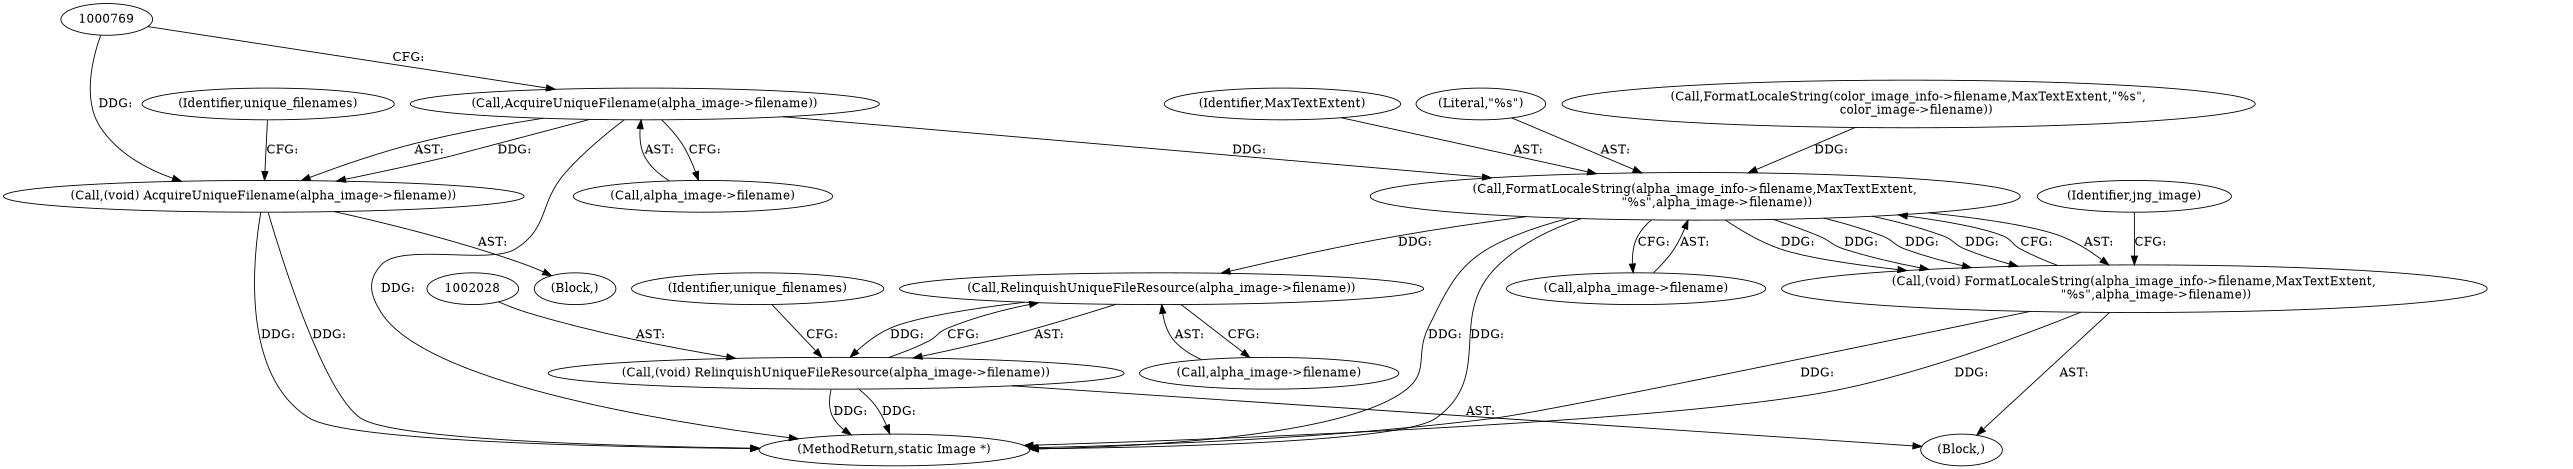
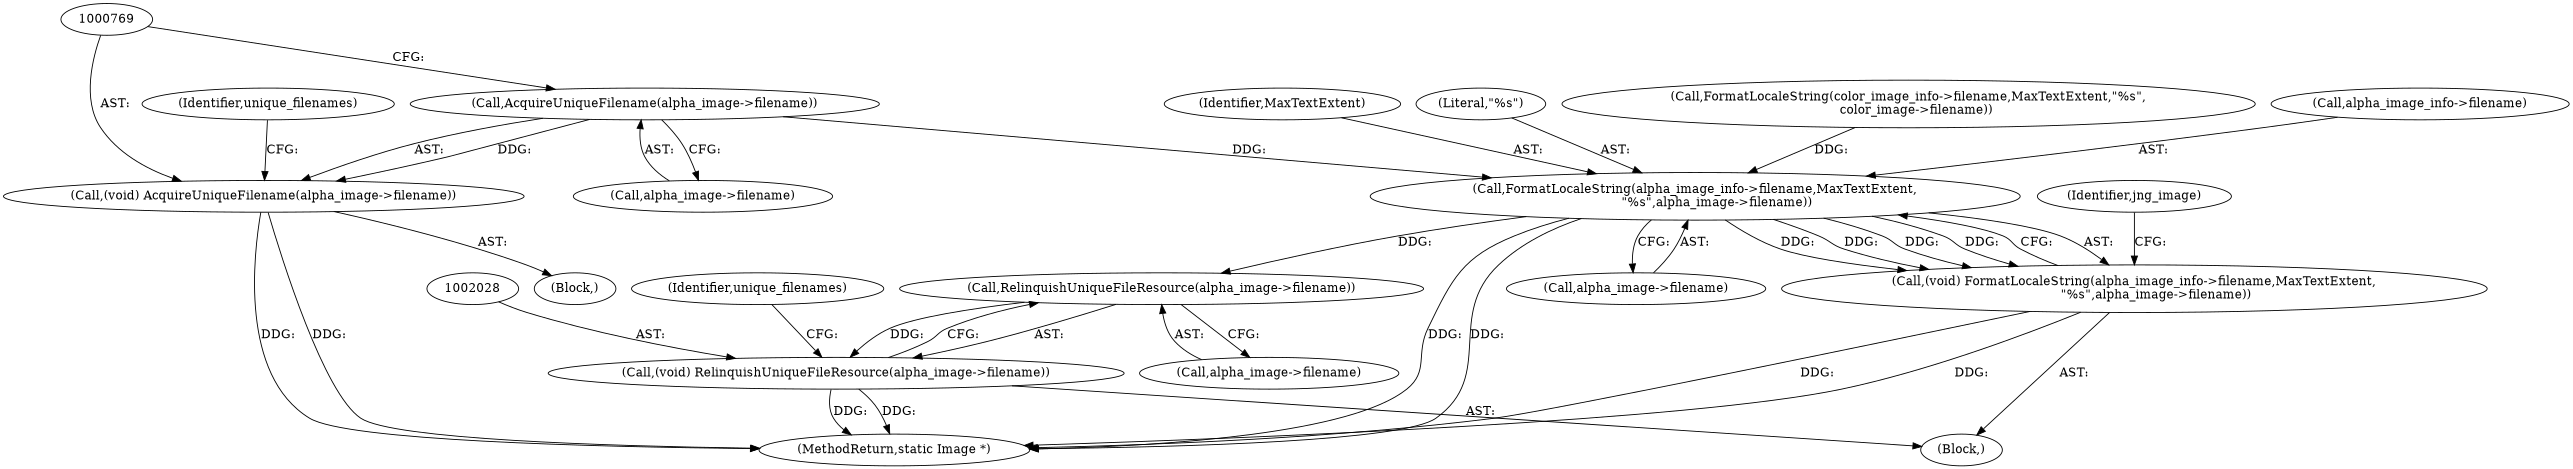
(117, 104) -> (117, 104)
none -> (2420, 104)
(407, 338) -> none
